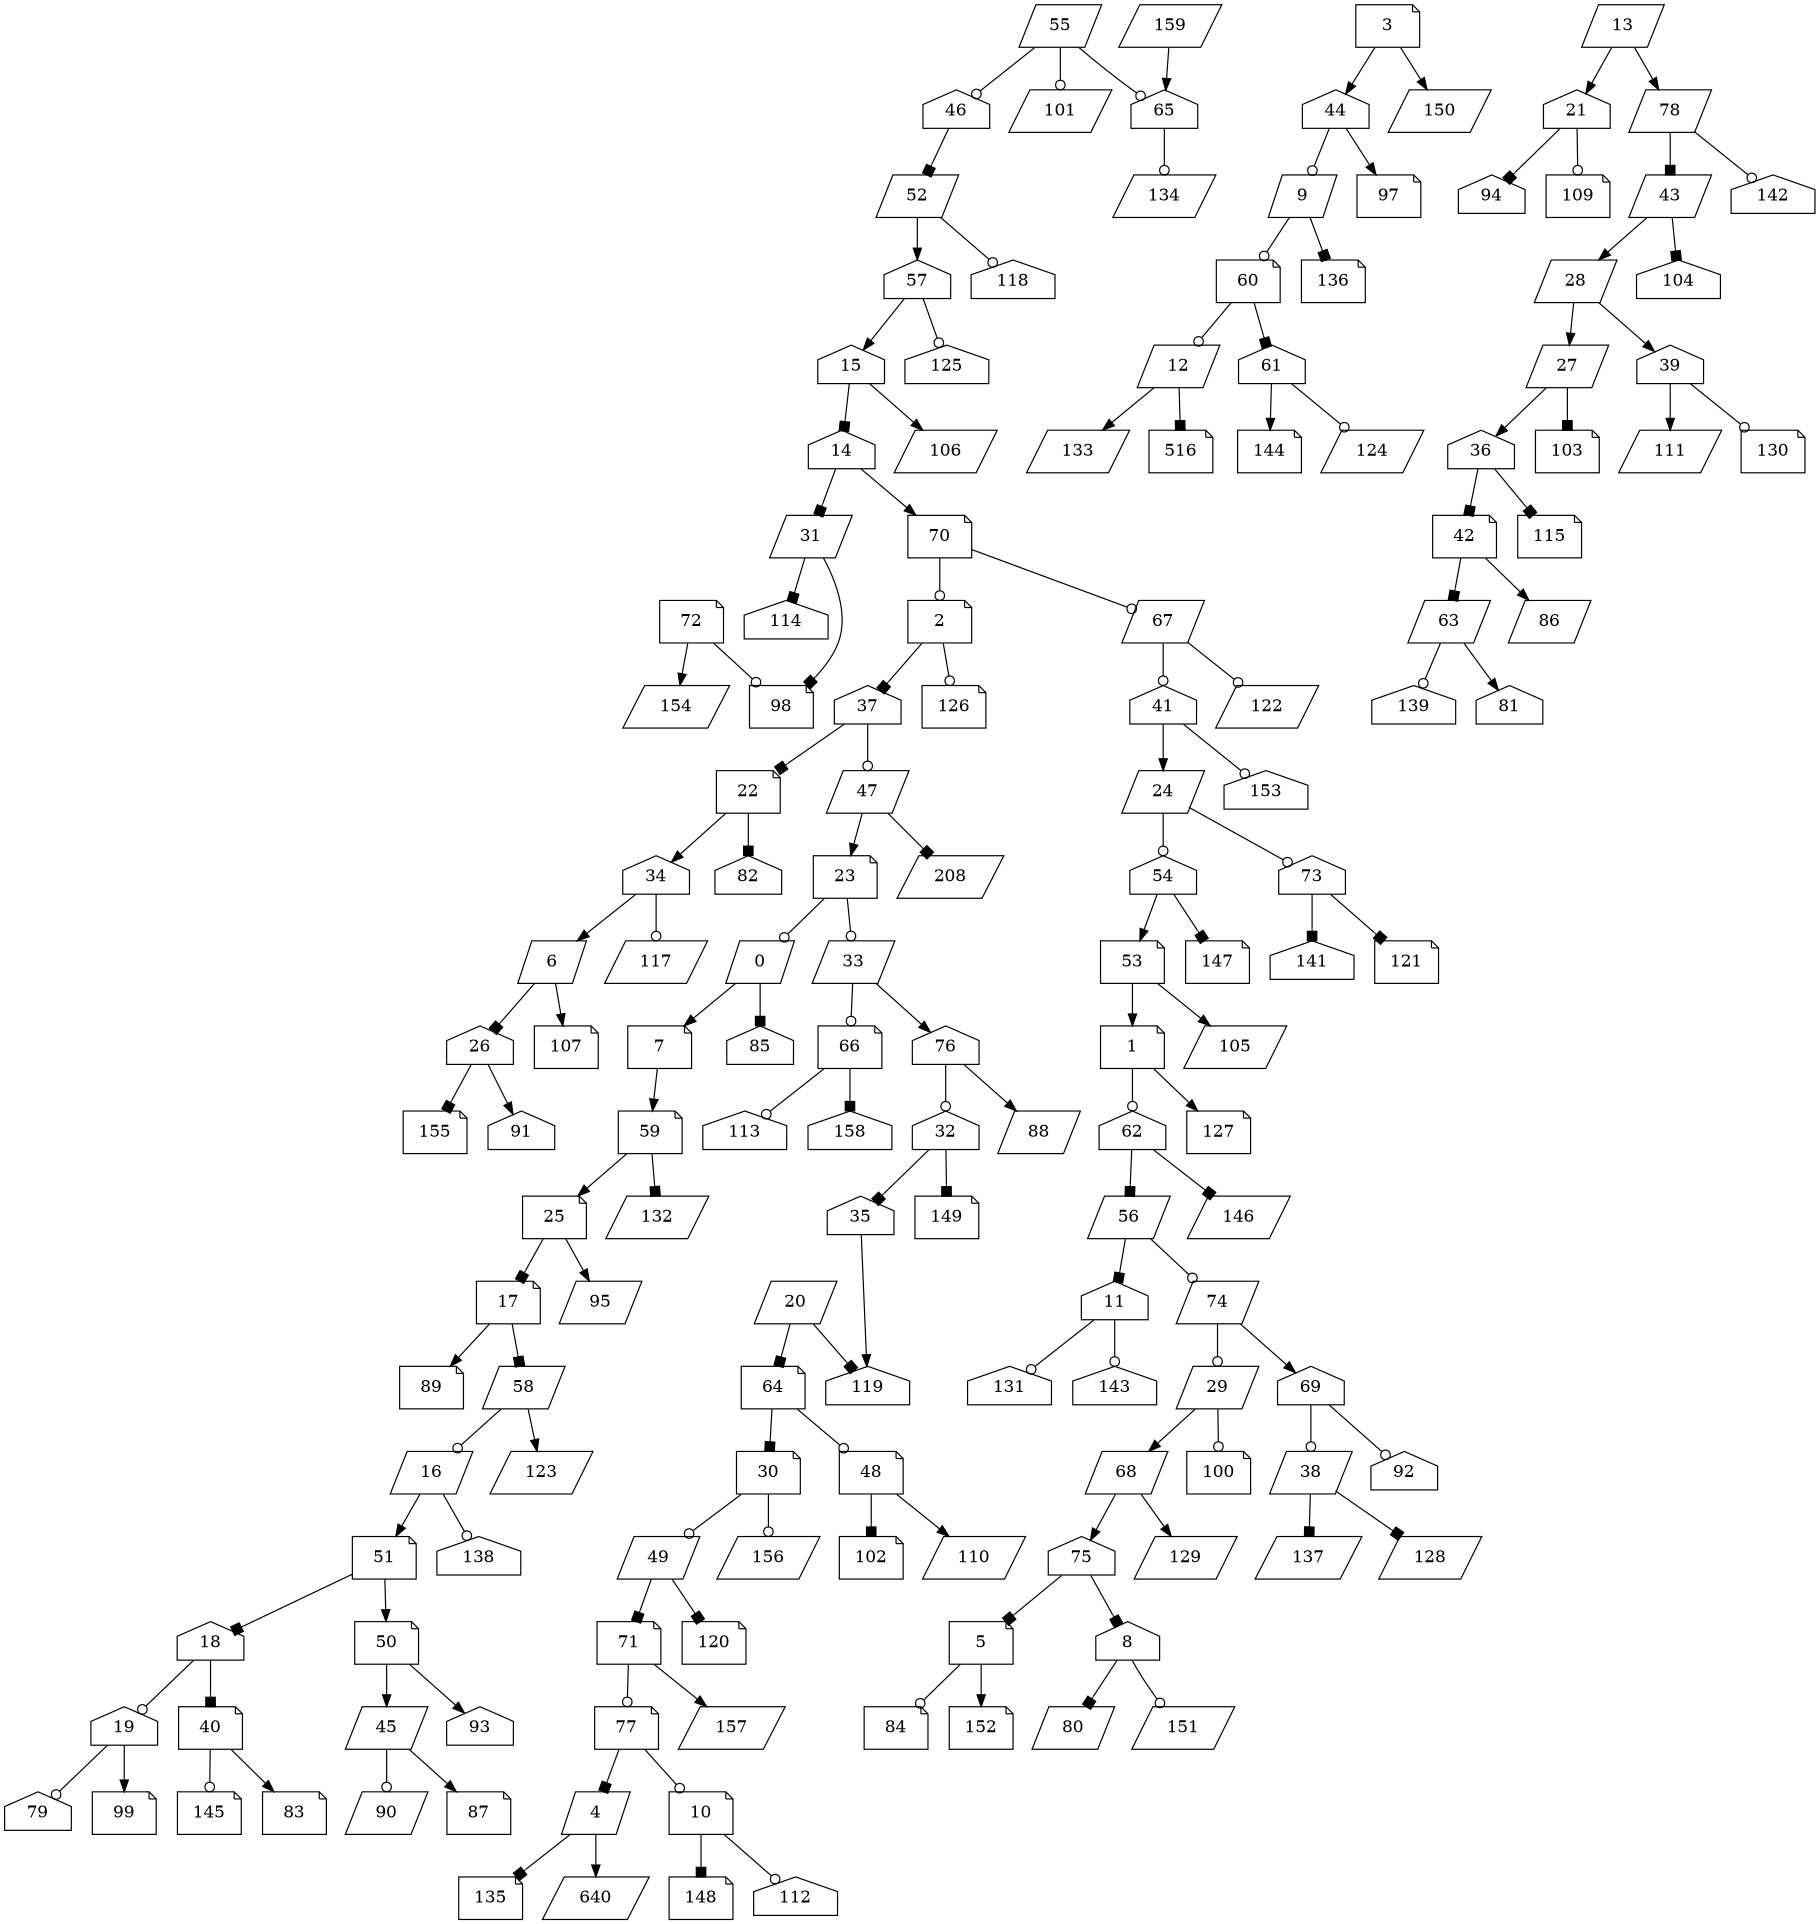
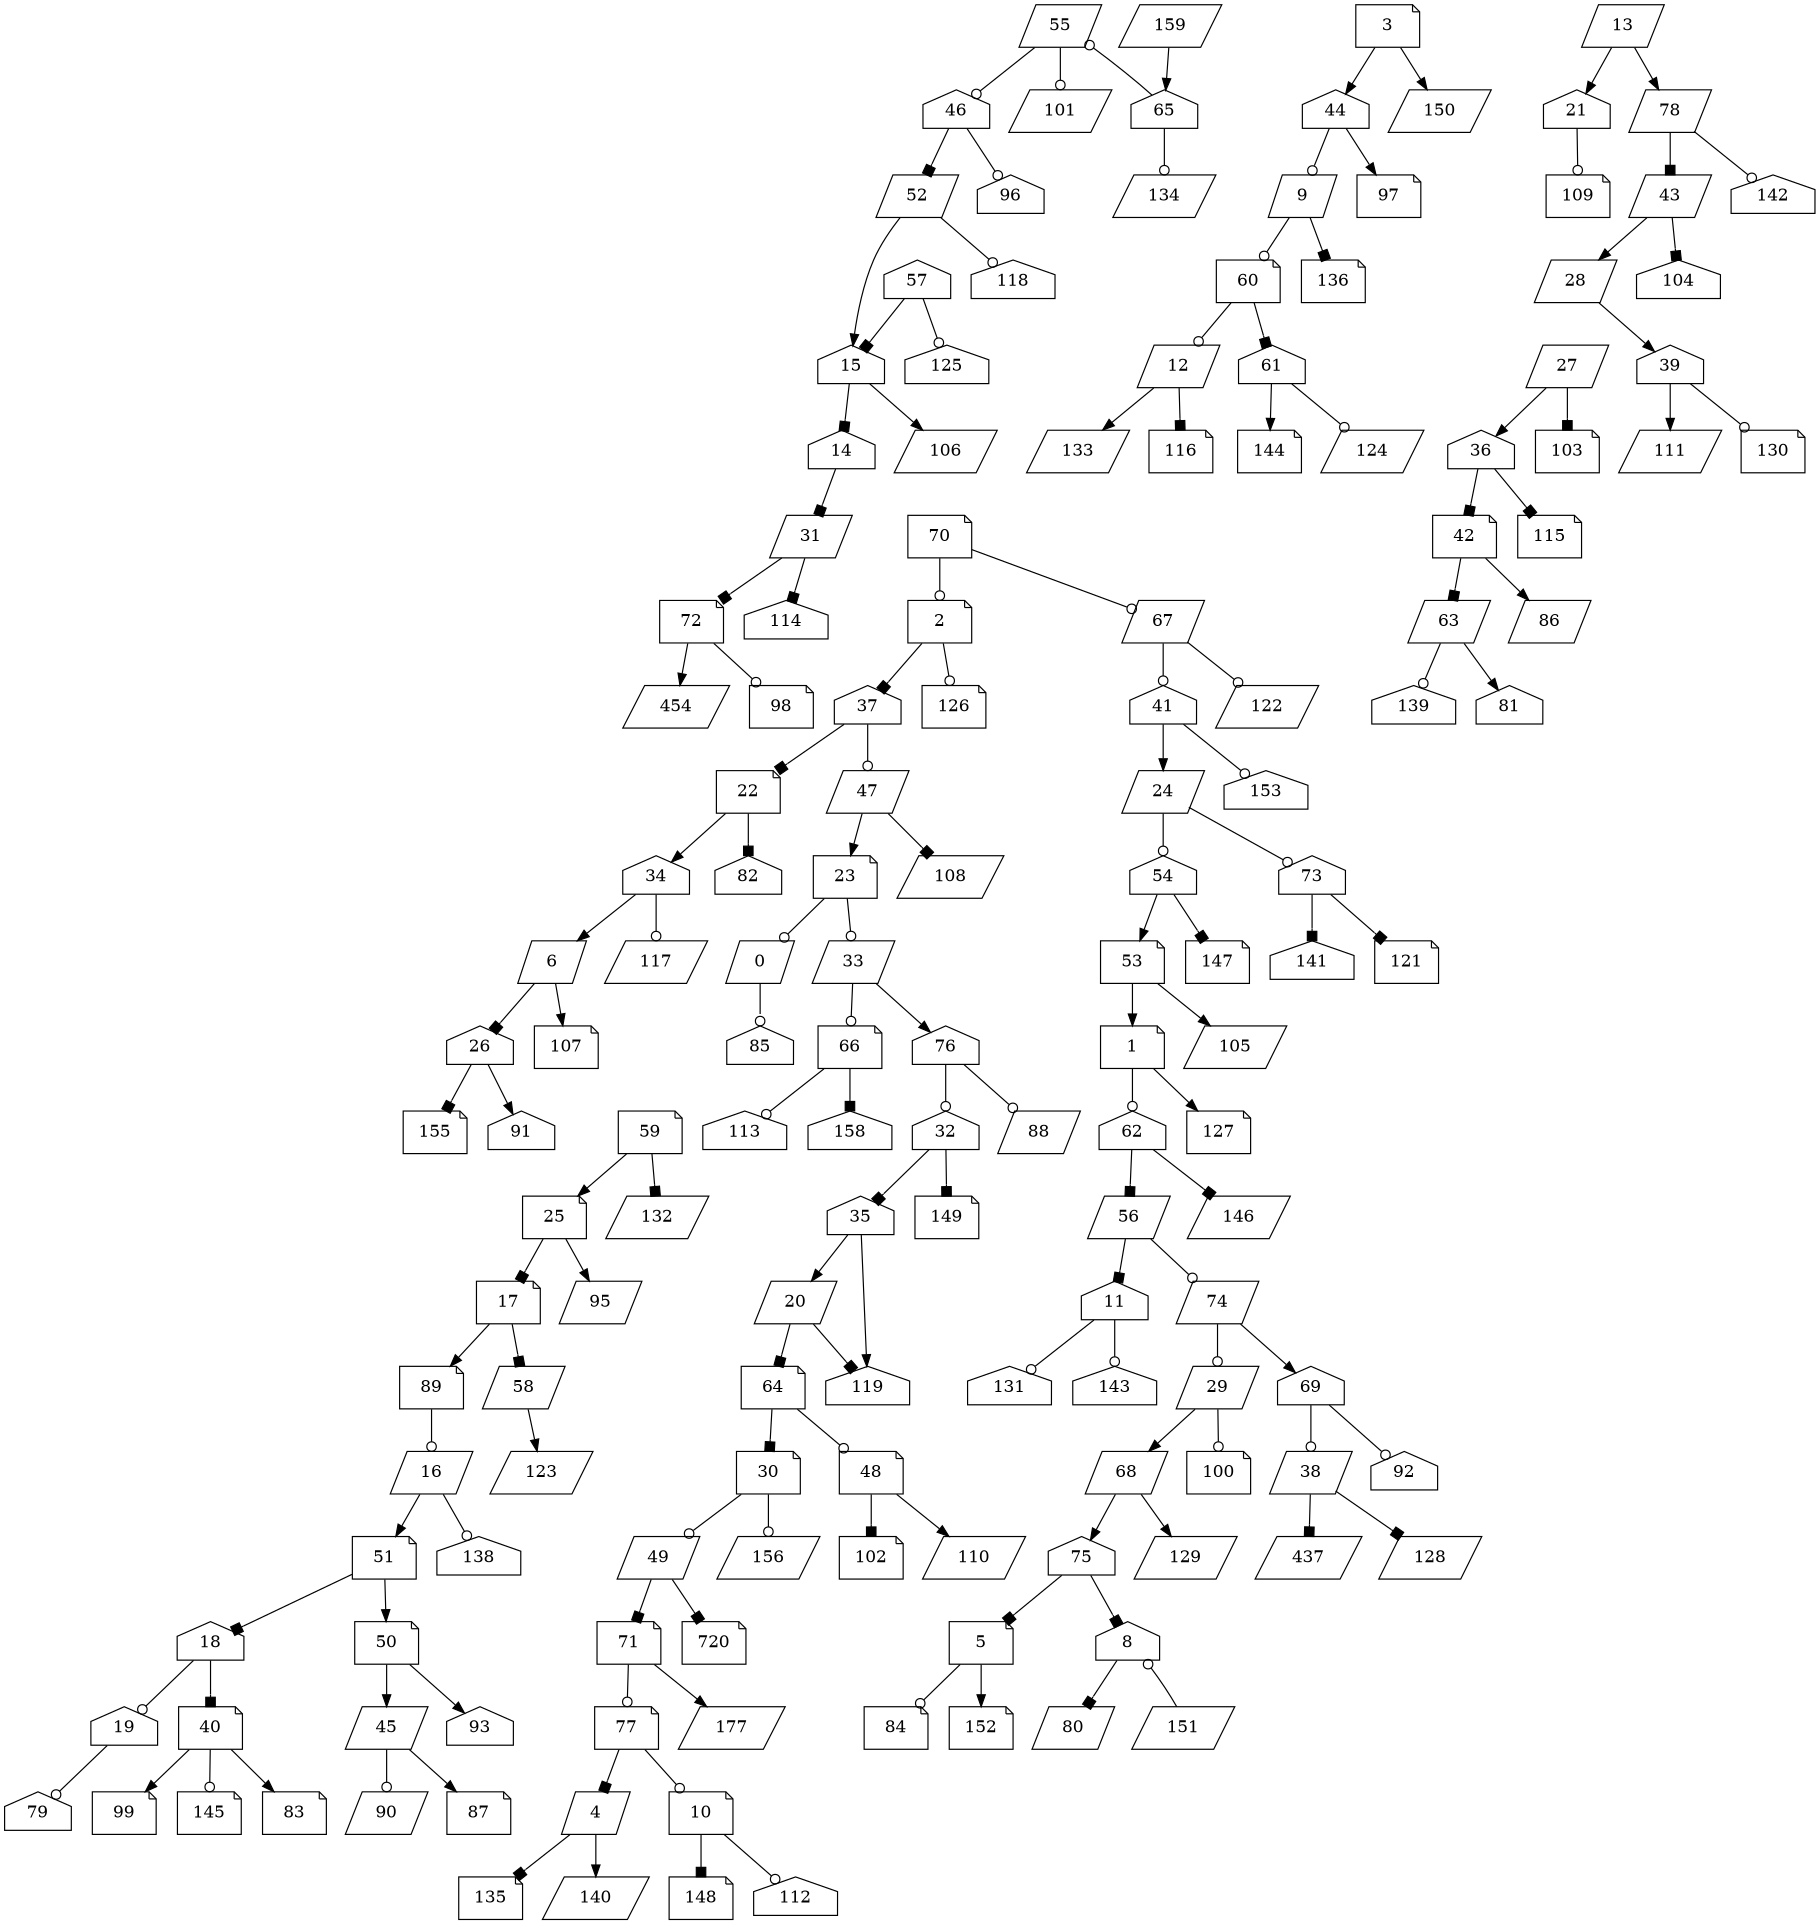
(1107, 71) -> (1123, 71)
none -> (1011, 196)
(1492, 196) -> none
(917, 233) -> (869, 272)
(1572, 318) -> none
(887, 320) -> (887, 320)
(1181, 452) -> (1181, 452)
(884, 488) -> none
(842, 620) -> (756, 576)
(676, 707) -> (676, 707)
(950, 877) -> (950, 877)
(760, 999) -> (760, 999)
(660, 1047) -> none
(987, 1085) -> (987, 1085)
none -> (833, 1253)
(481, 1427) -> (432, 1426)
(1309, 1558) -> (1309, 1558)
(714, 1643) -> (714, 1643)
(1144, 1680) -> (1165, 1687)
(732, 1728) -> (732, 1728)
(124, 1763) -> (172, 1767)
(596, 1898) -> (596, 1898)
